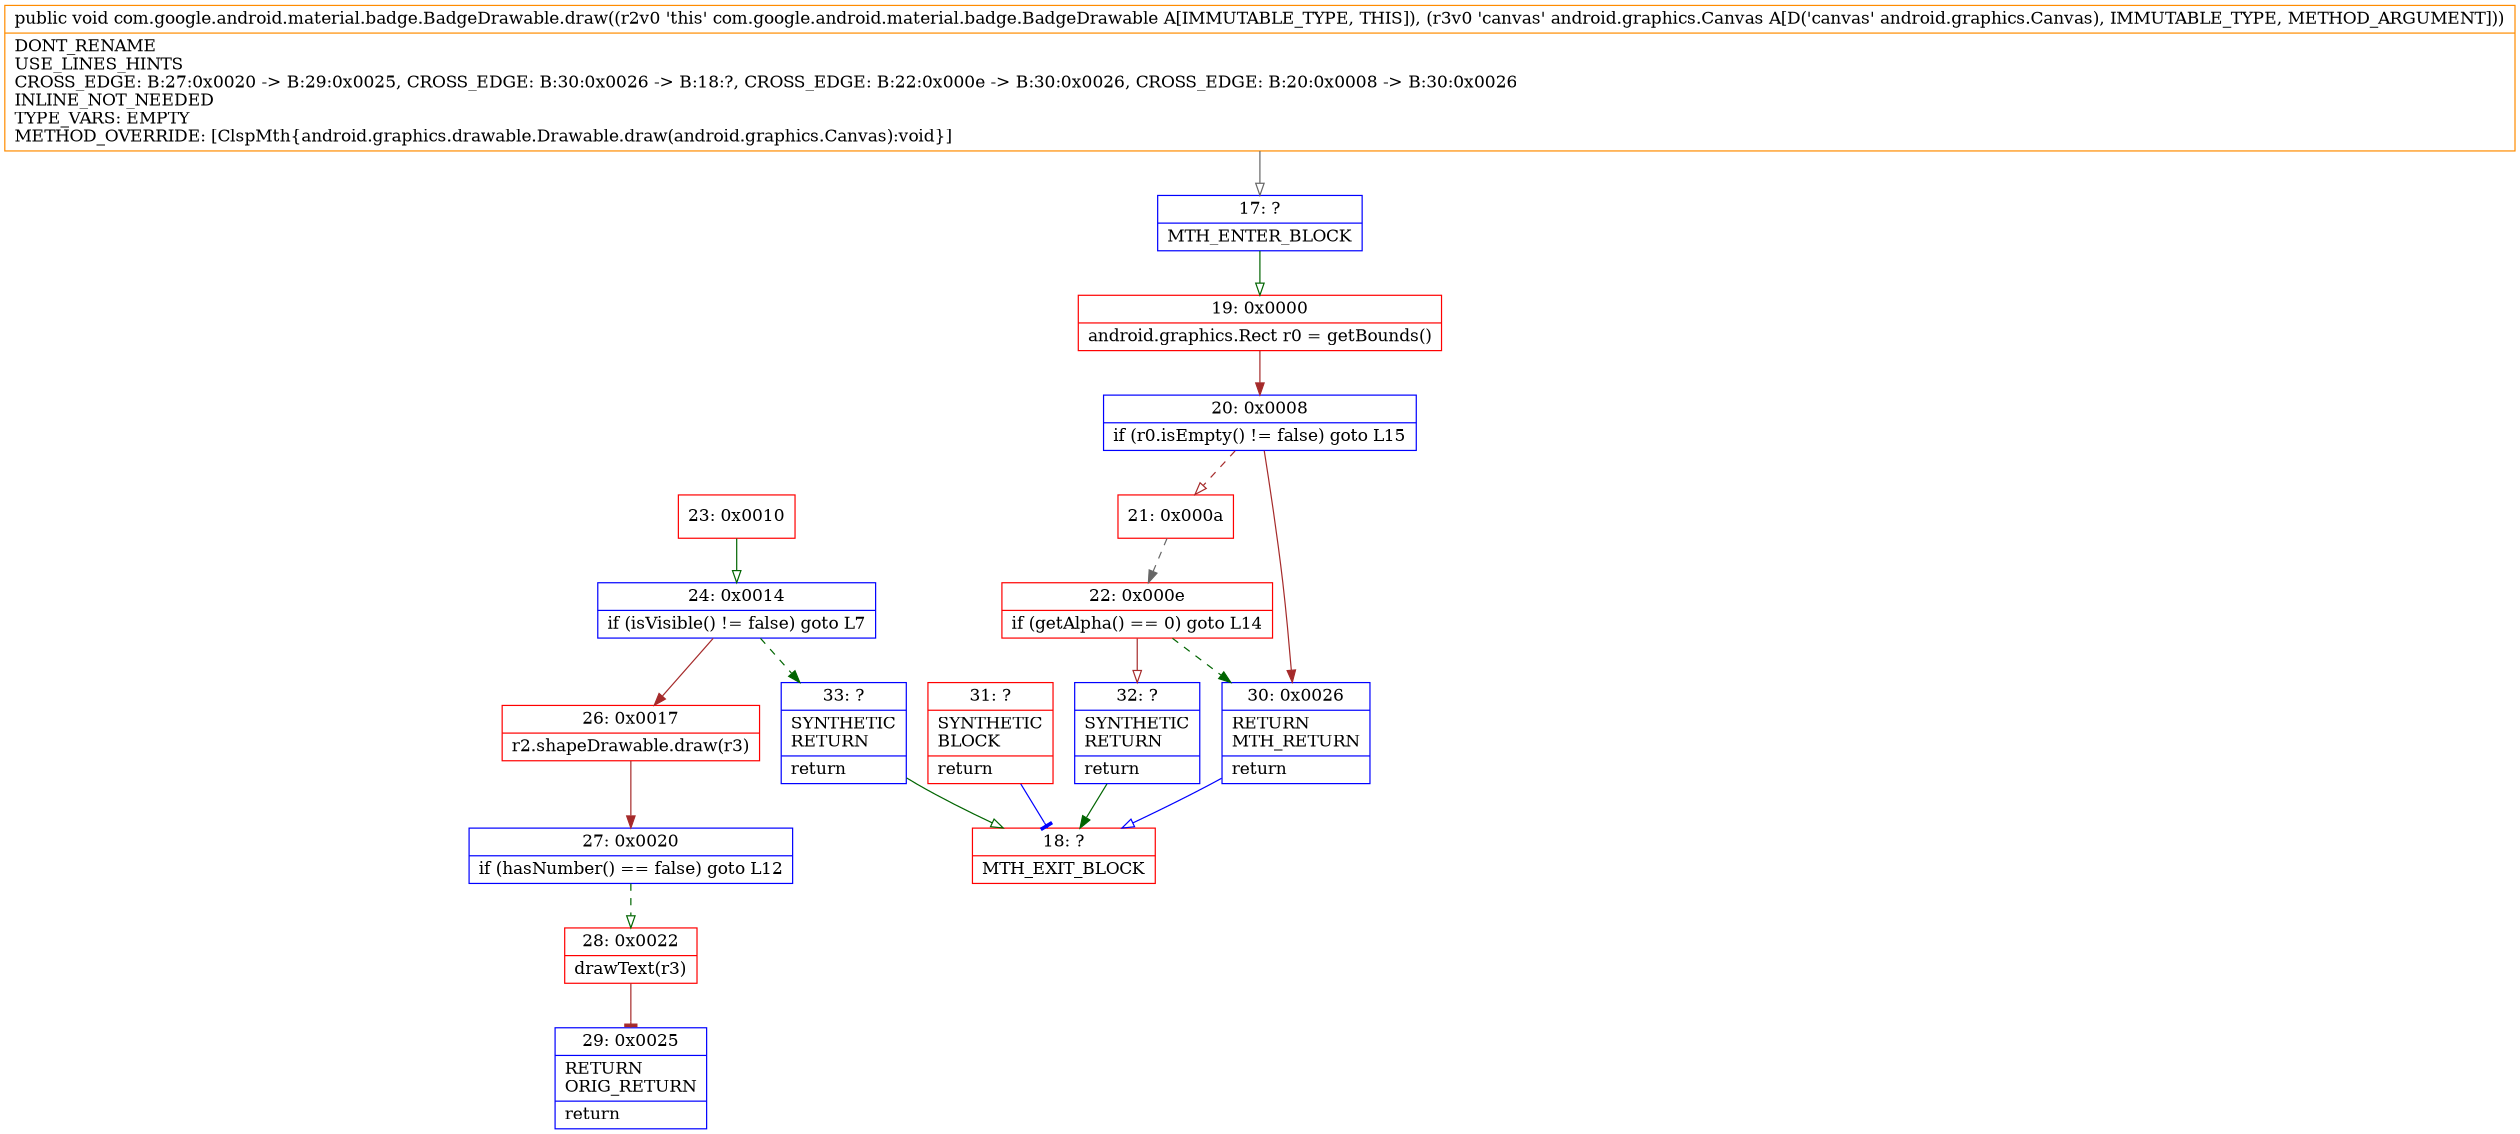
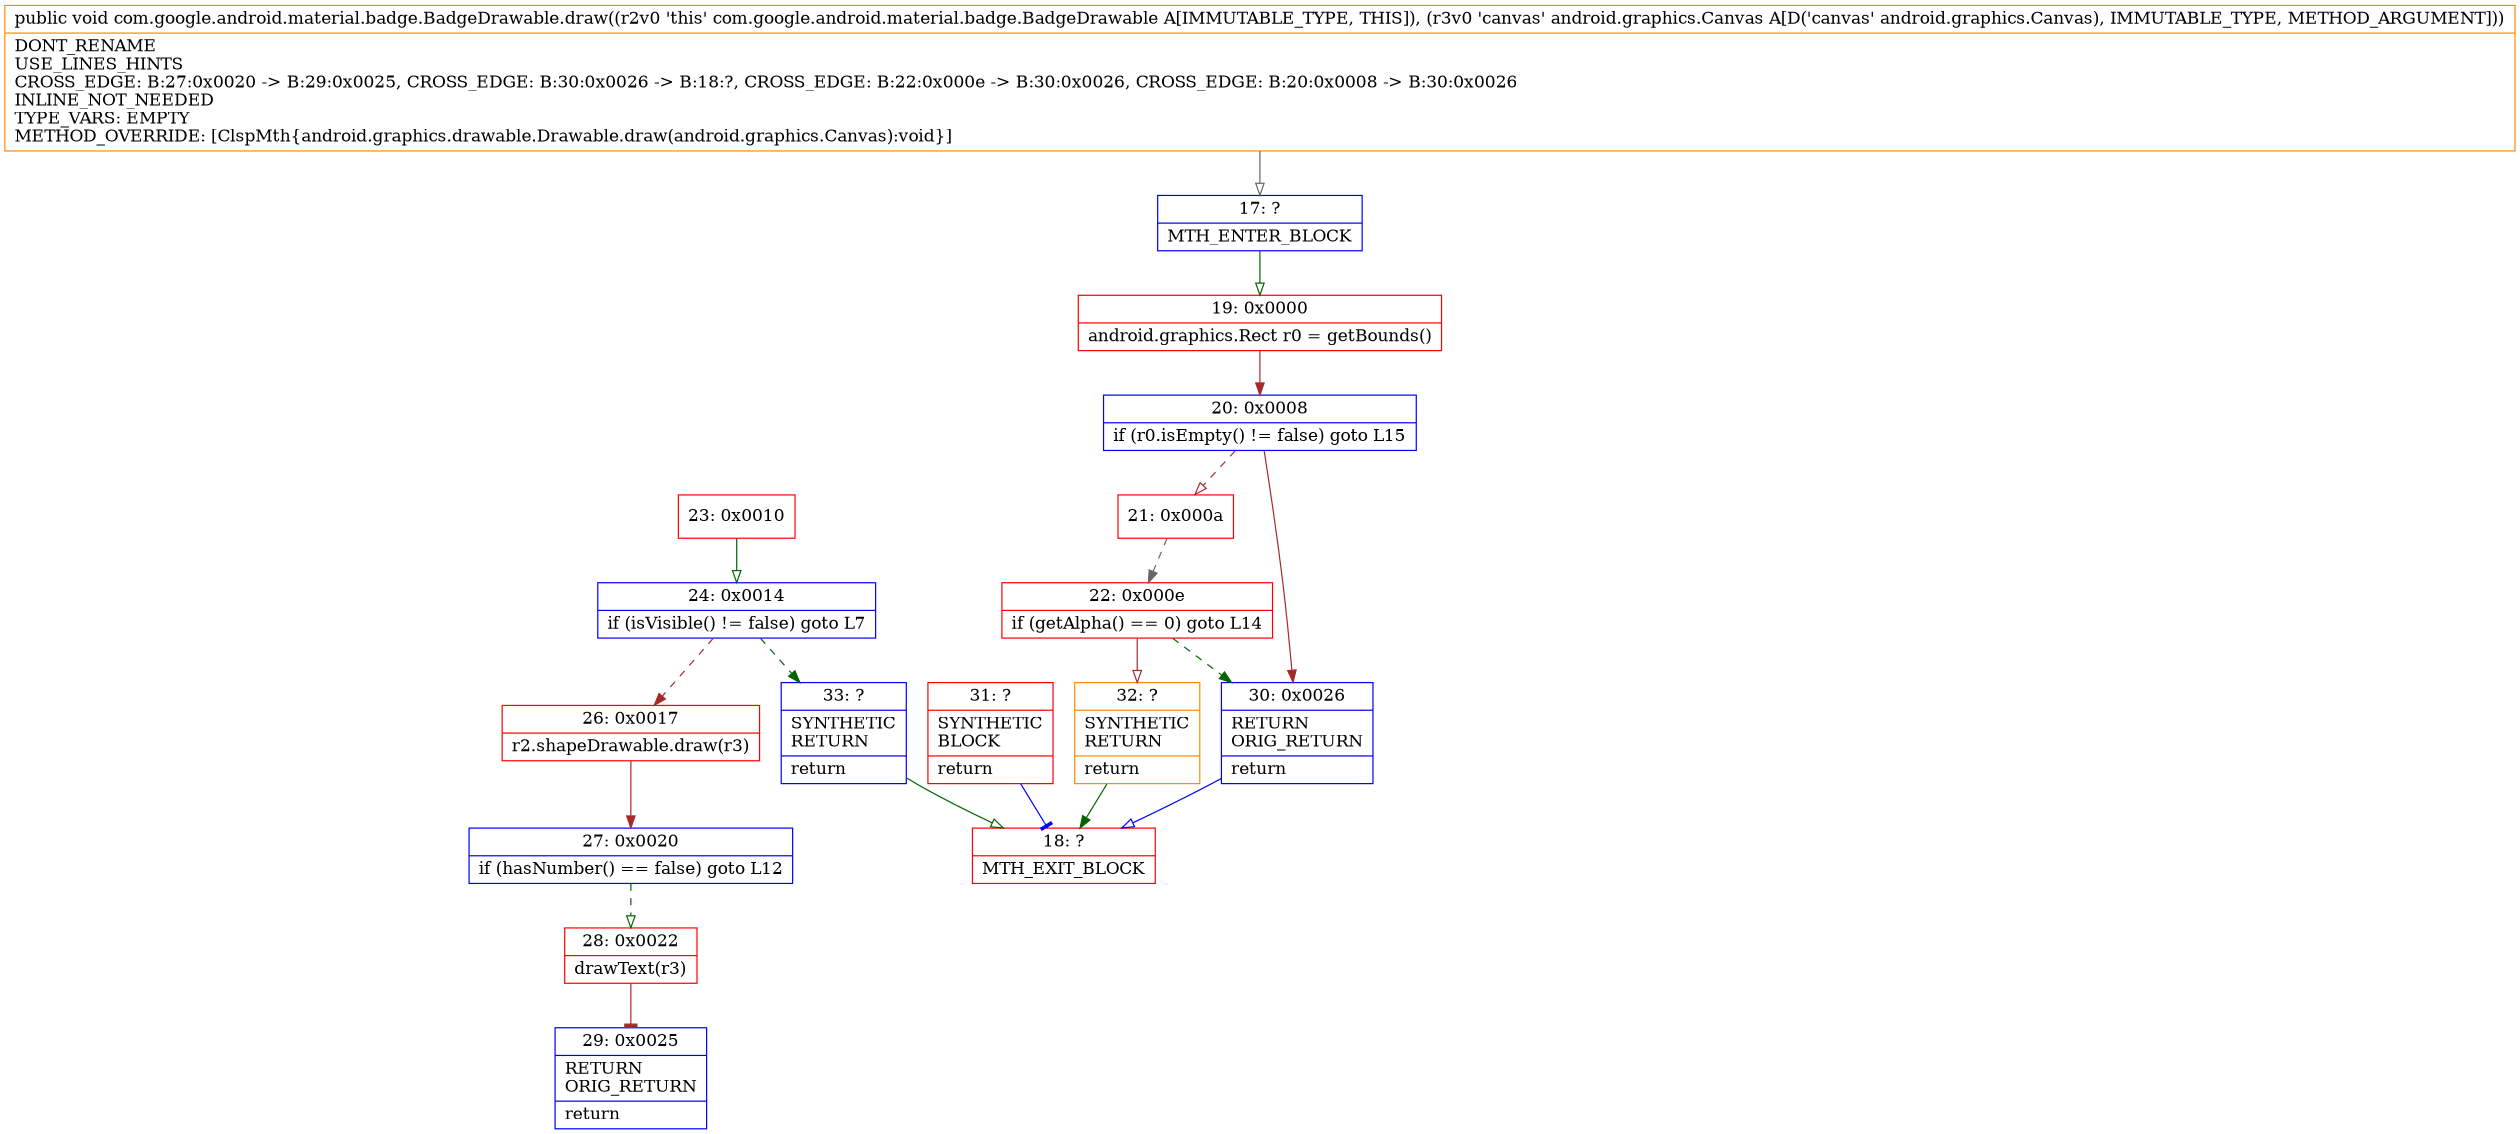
(688, 667) -> (688, 667)
(1137, 733) -> (1137, 733)
(1296, 742) -> (1297, 742)
